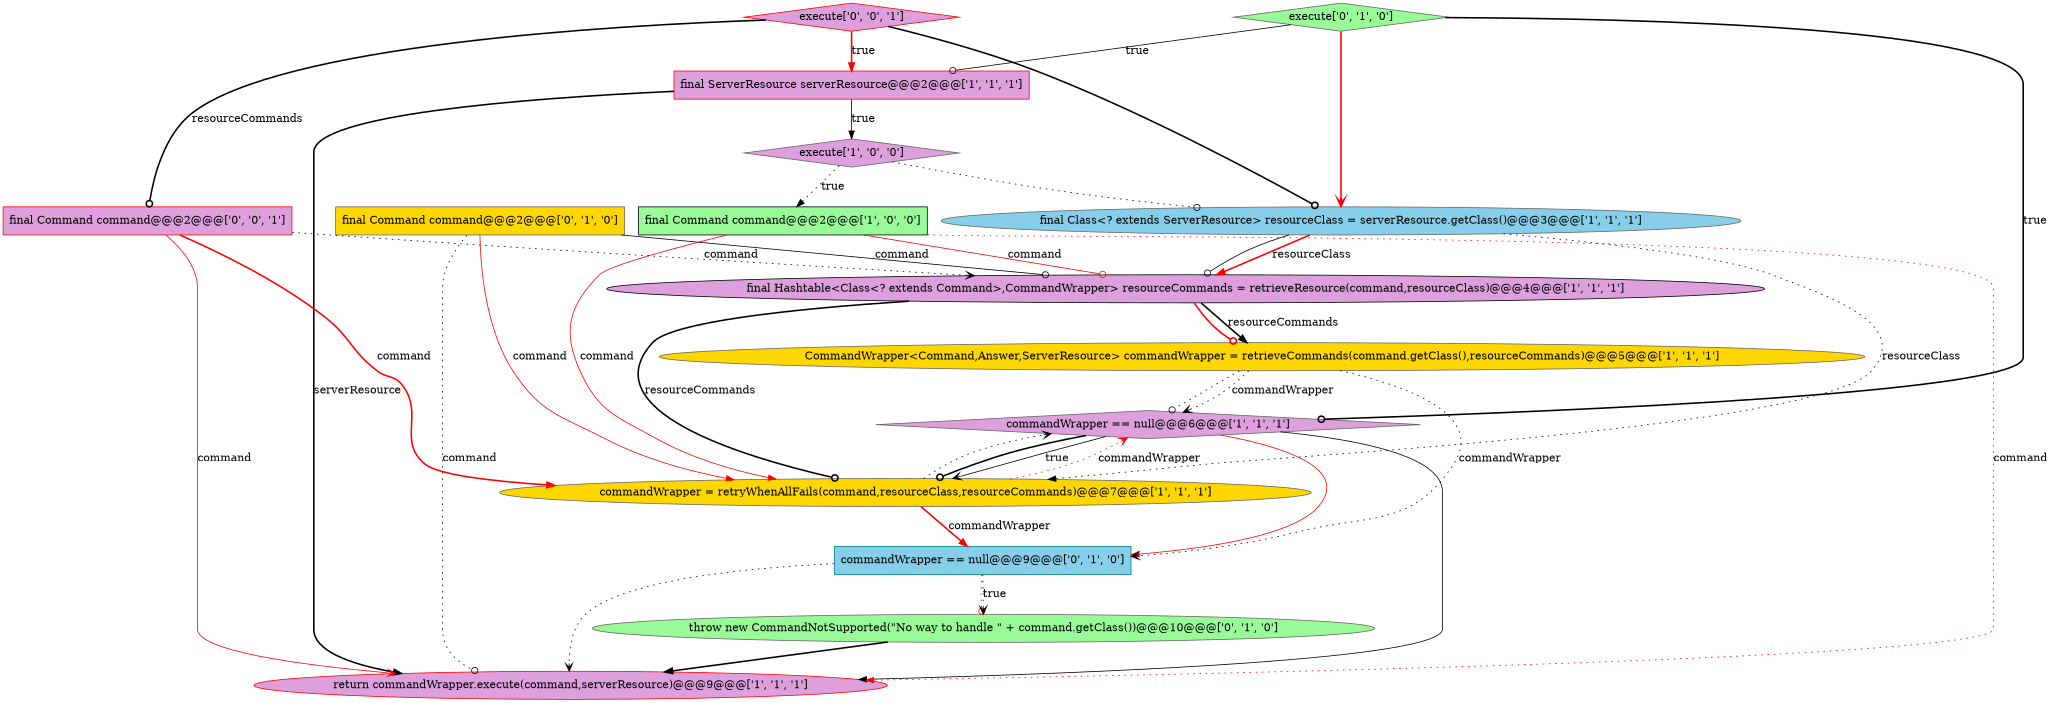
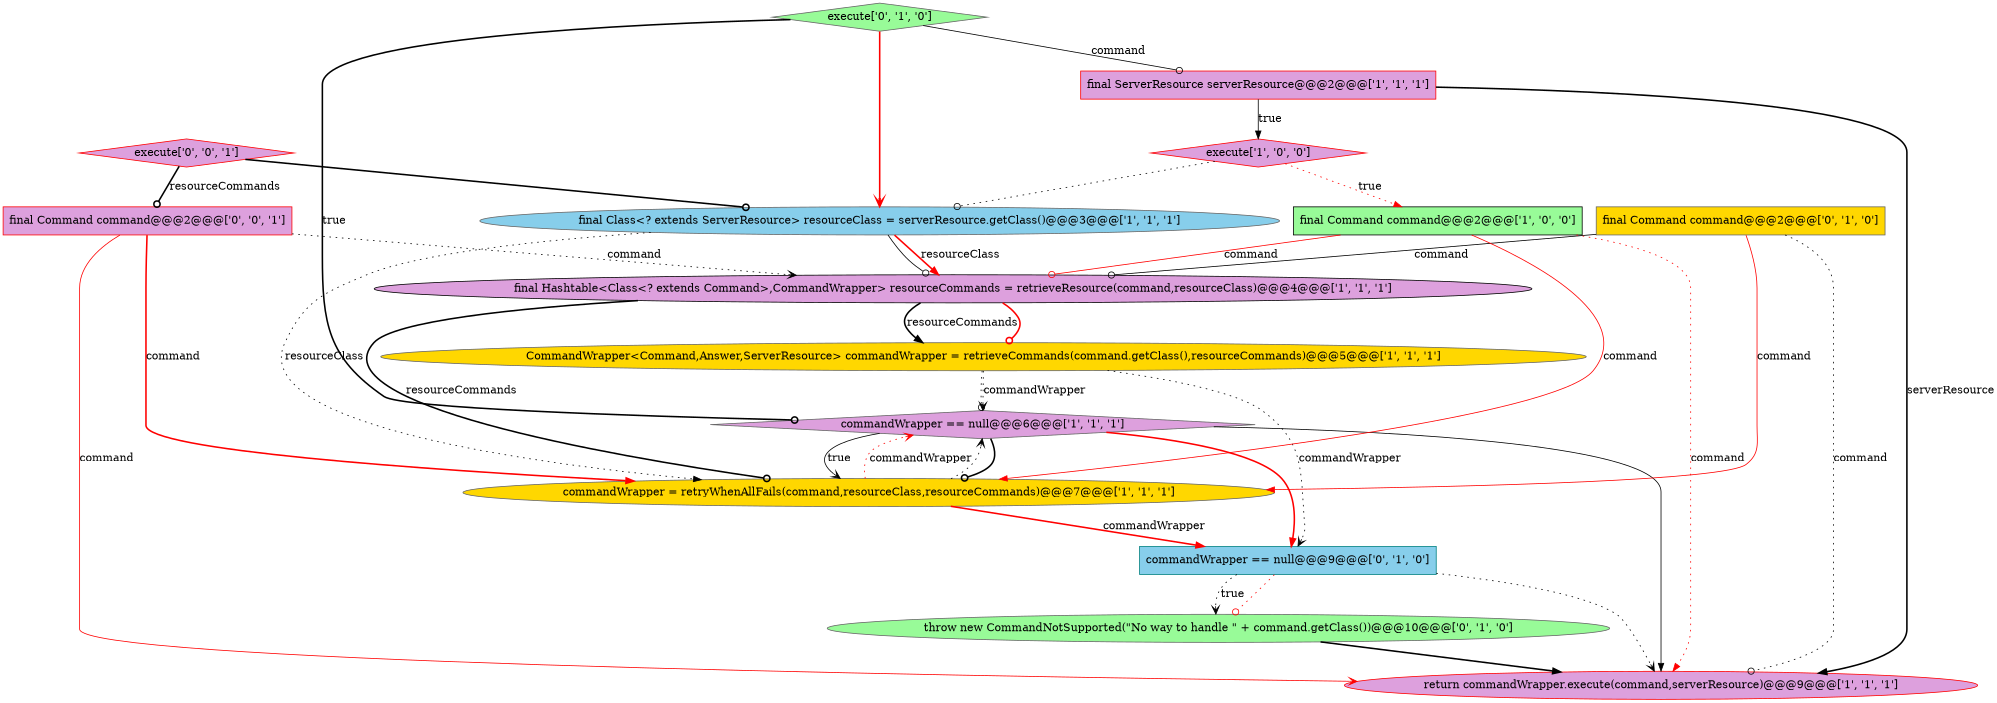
(852, 47) -> none
(1138, 51) -> (1119, 51)
(852, 153) -> (1258, 153)
(821, 183) -> (1340, 184)
(1301, 519) -> (1216, 449)
